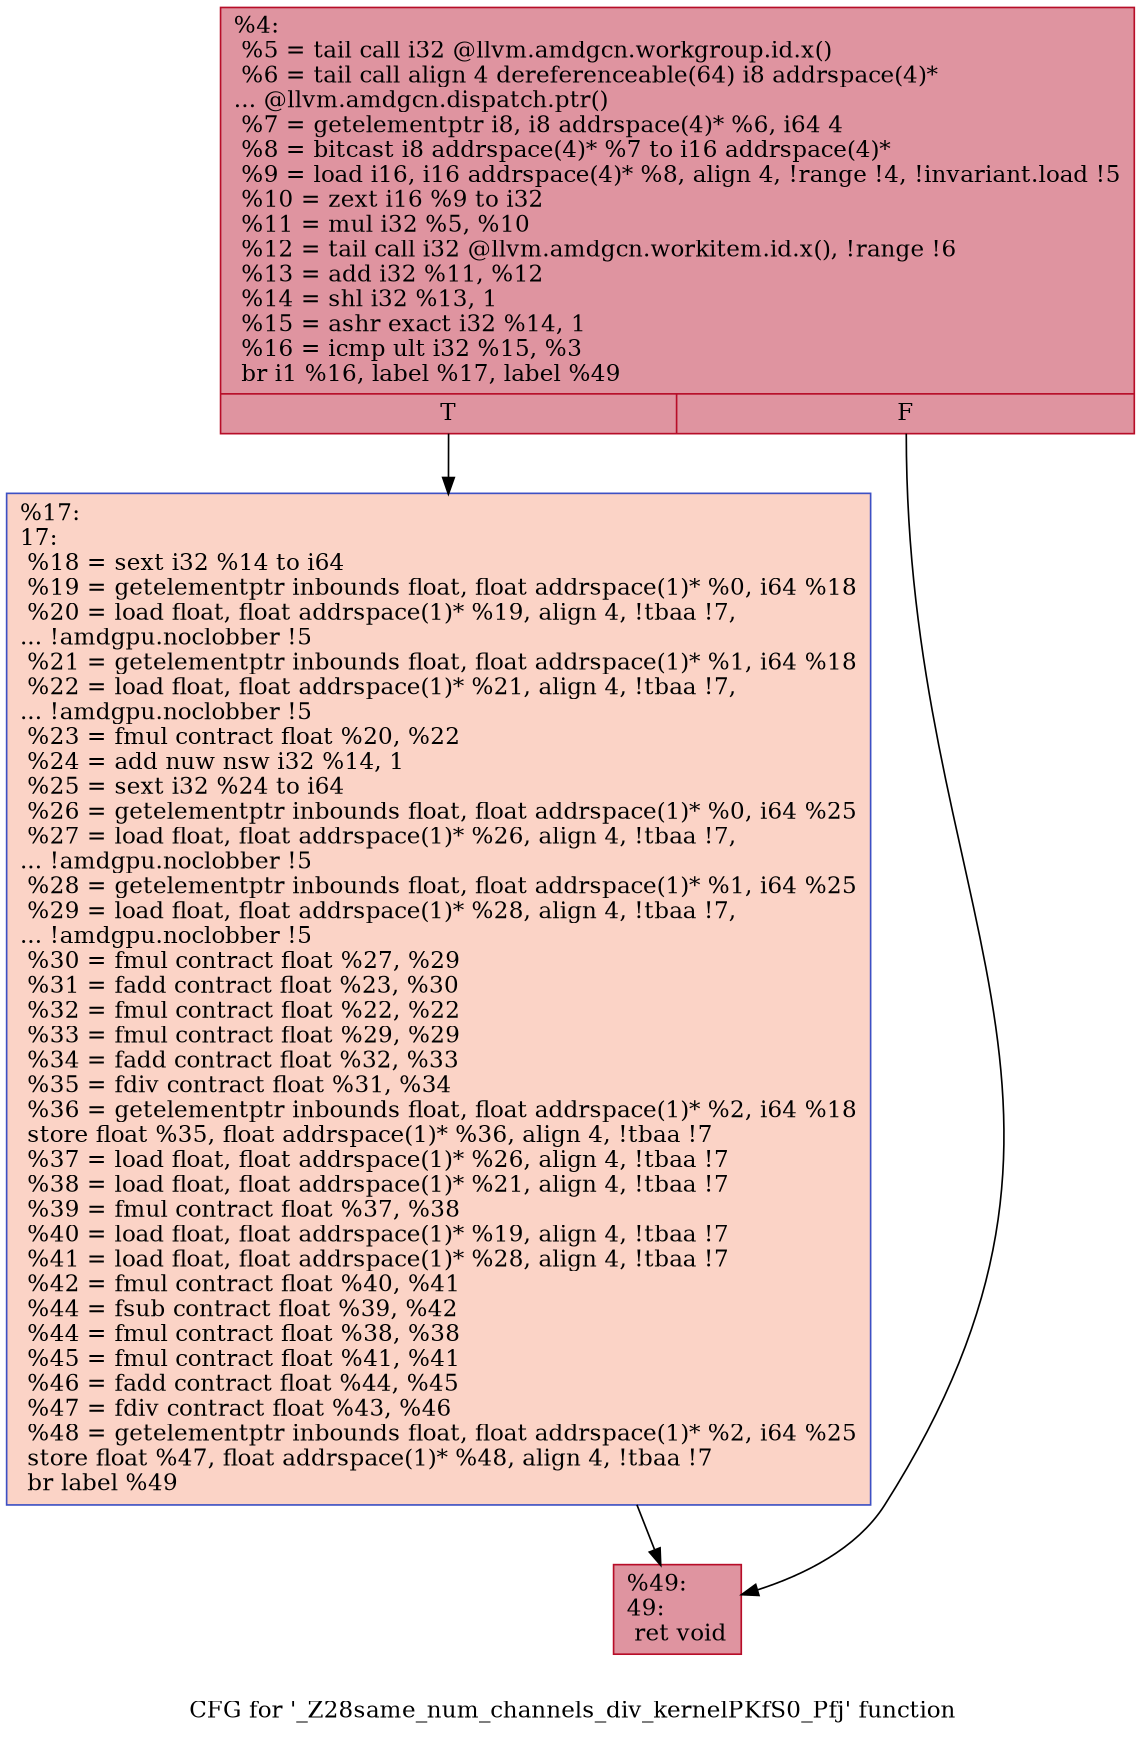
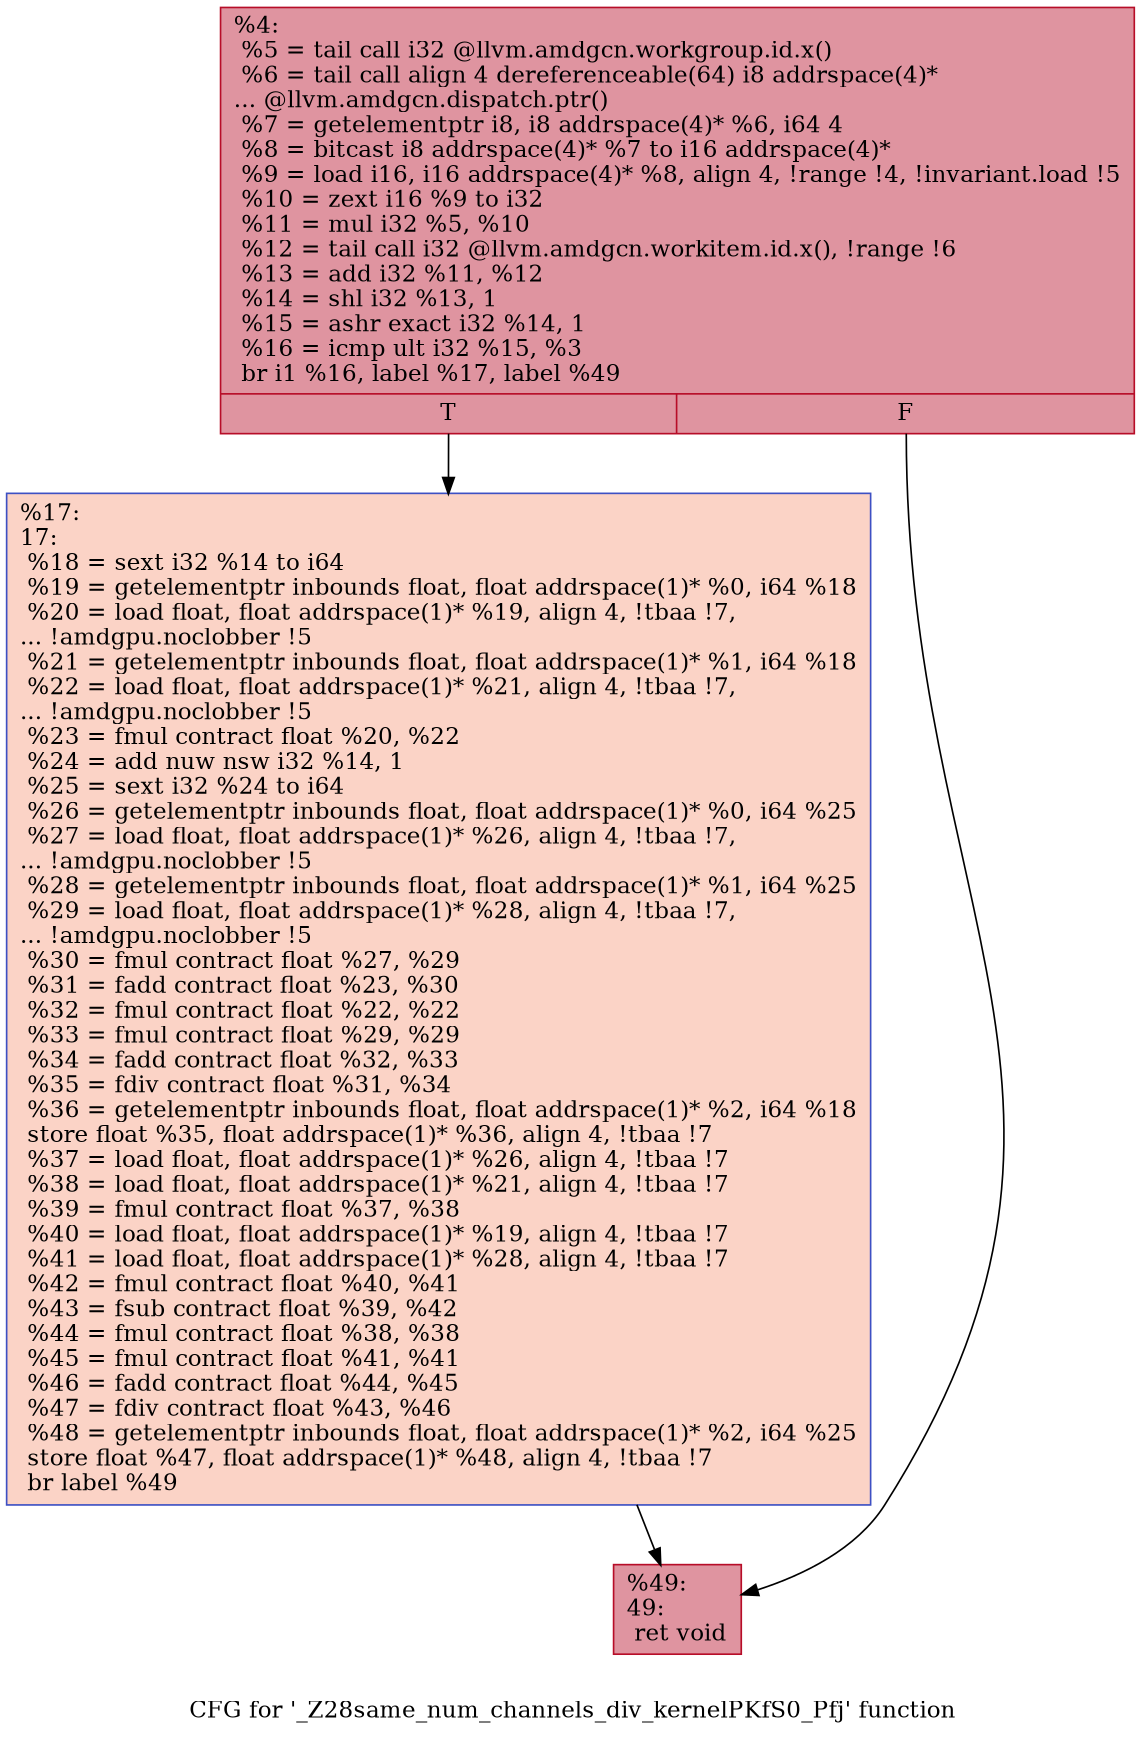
(240, 1309) -> (240, 1309)
